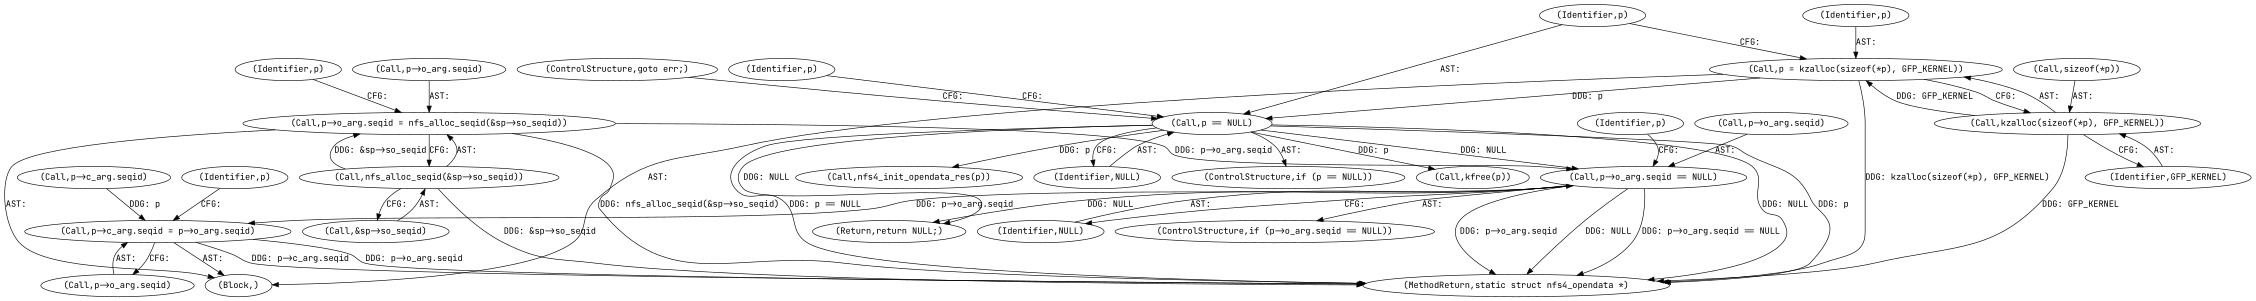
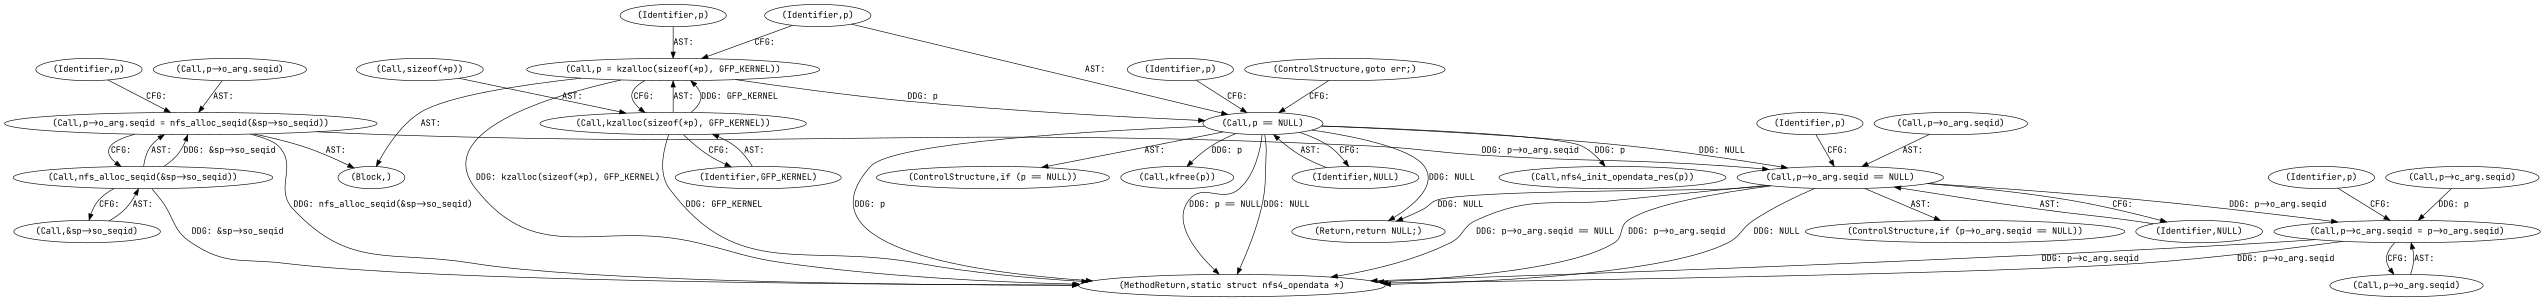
(196, 257) -> none
